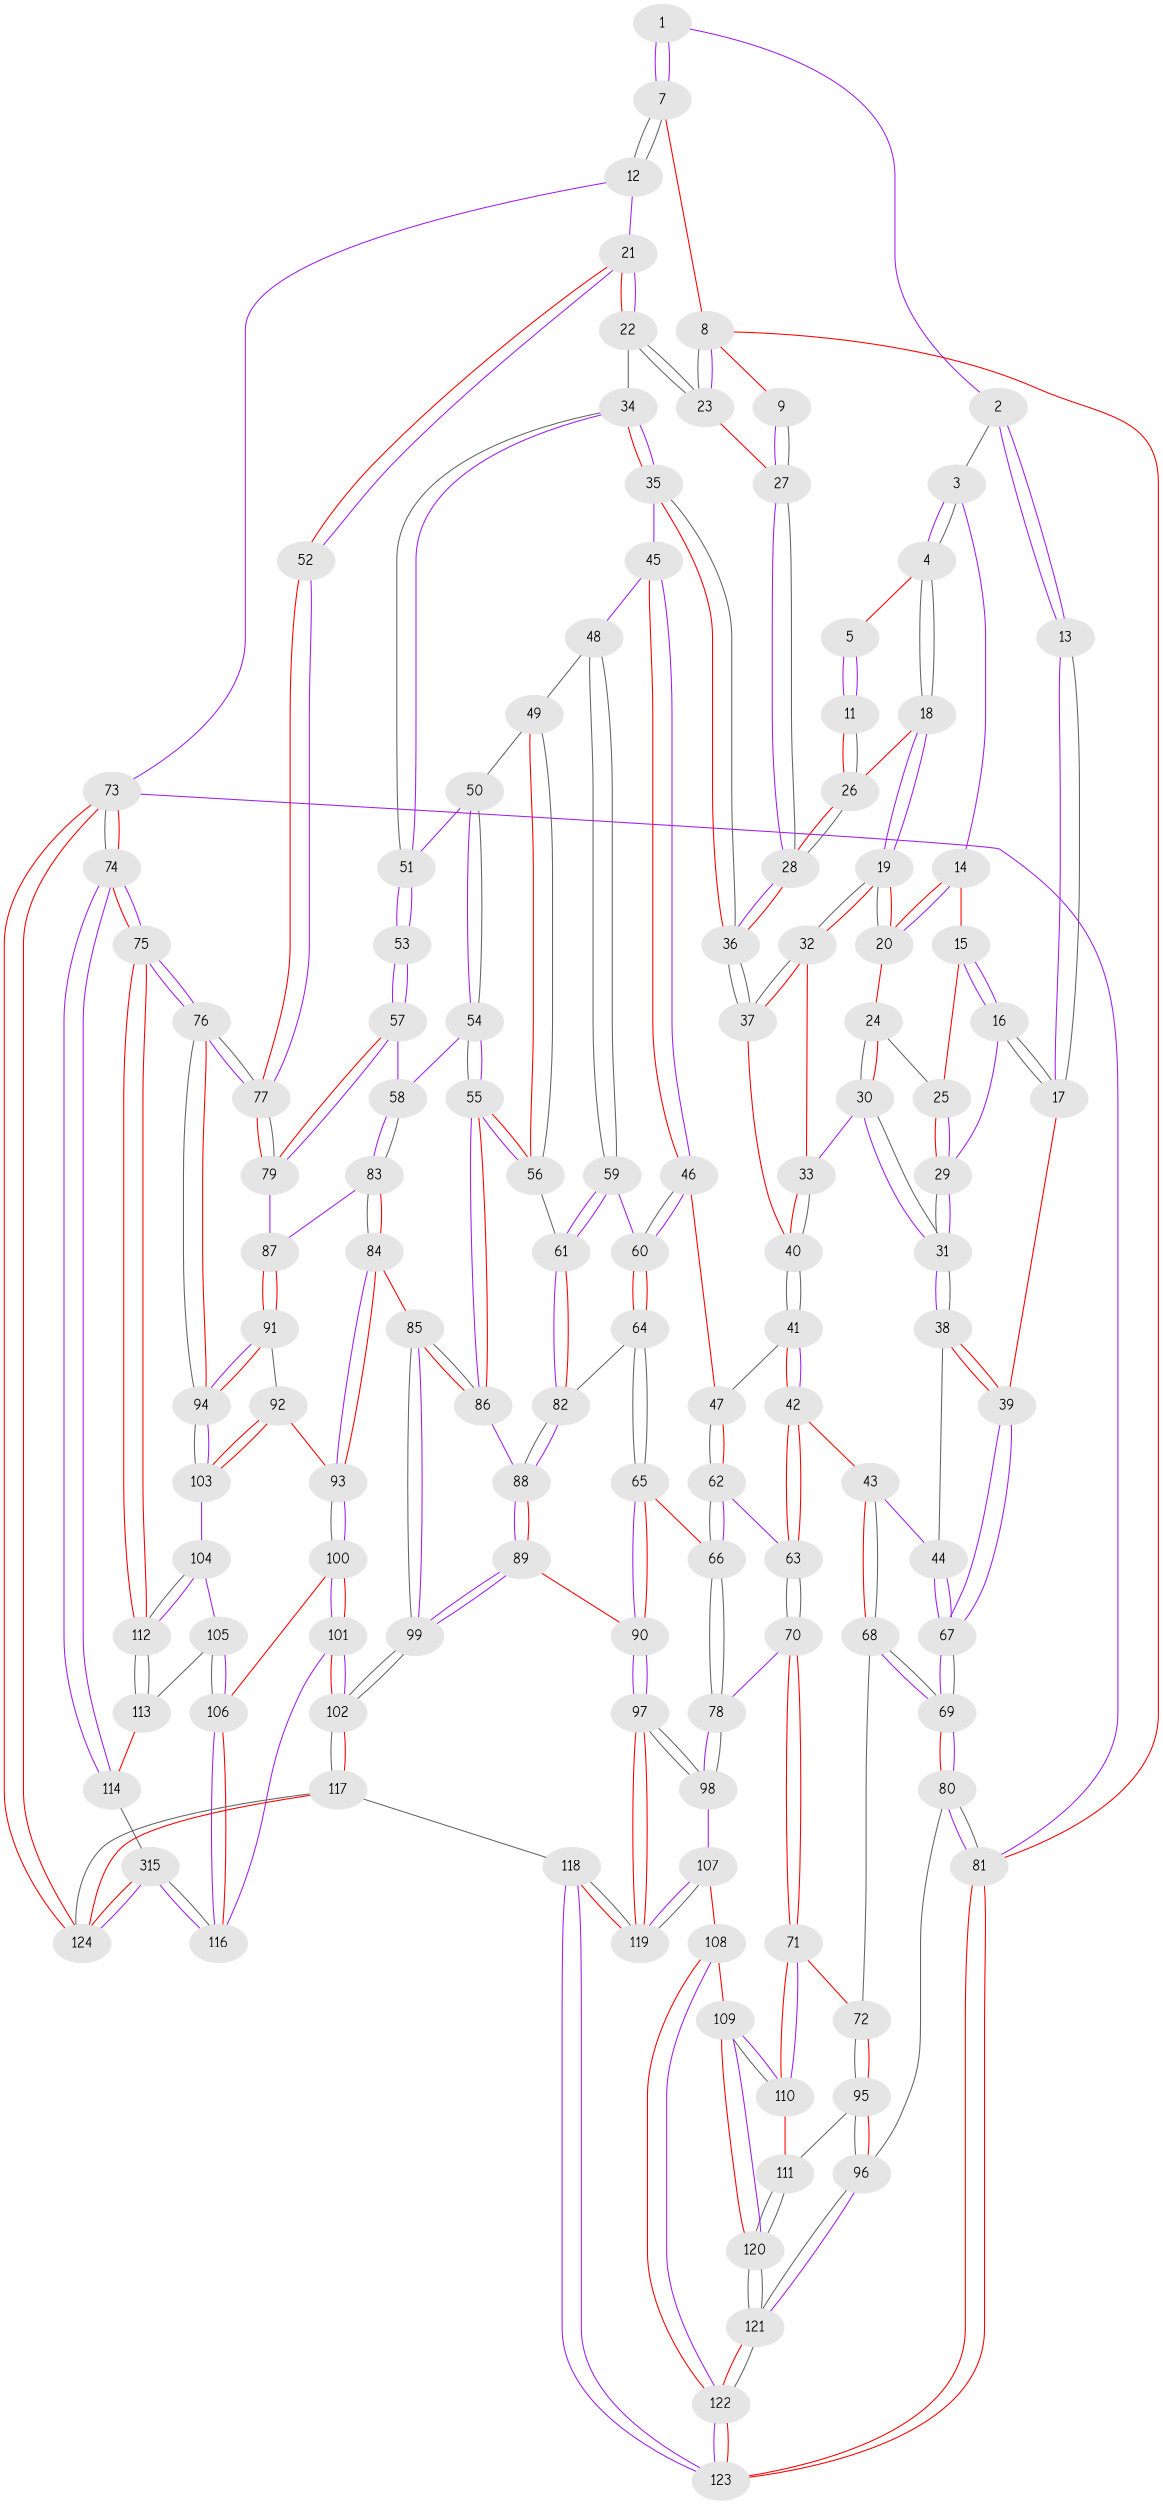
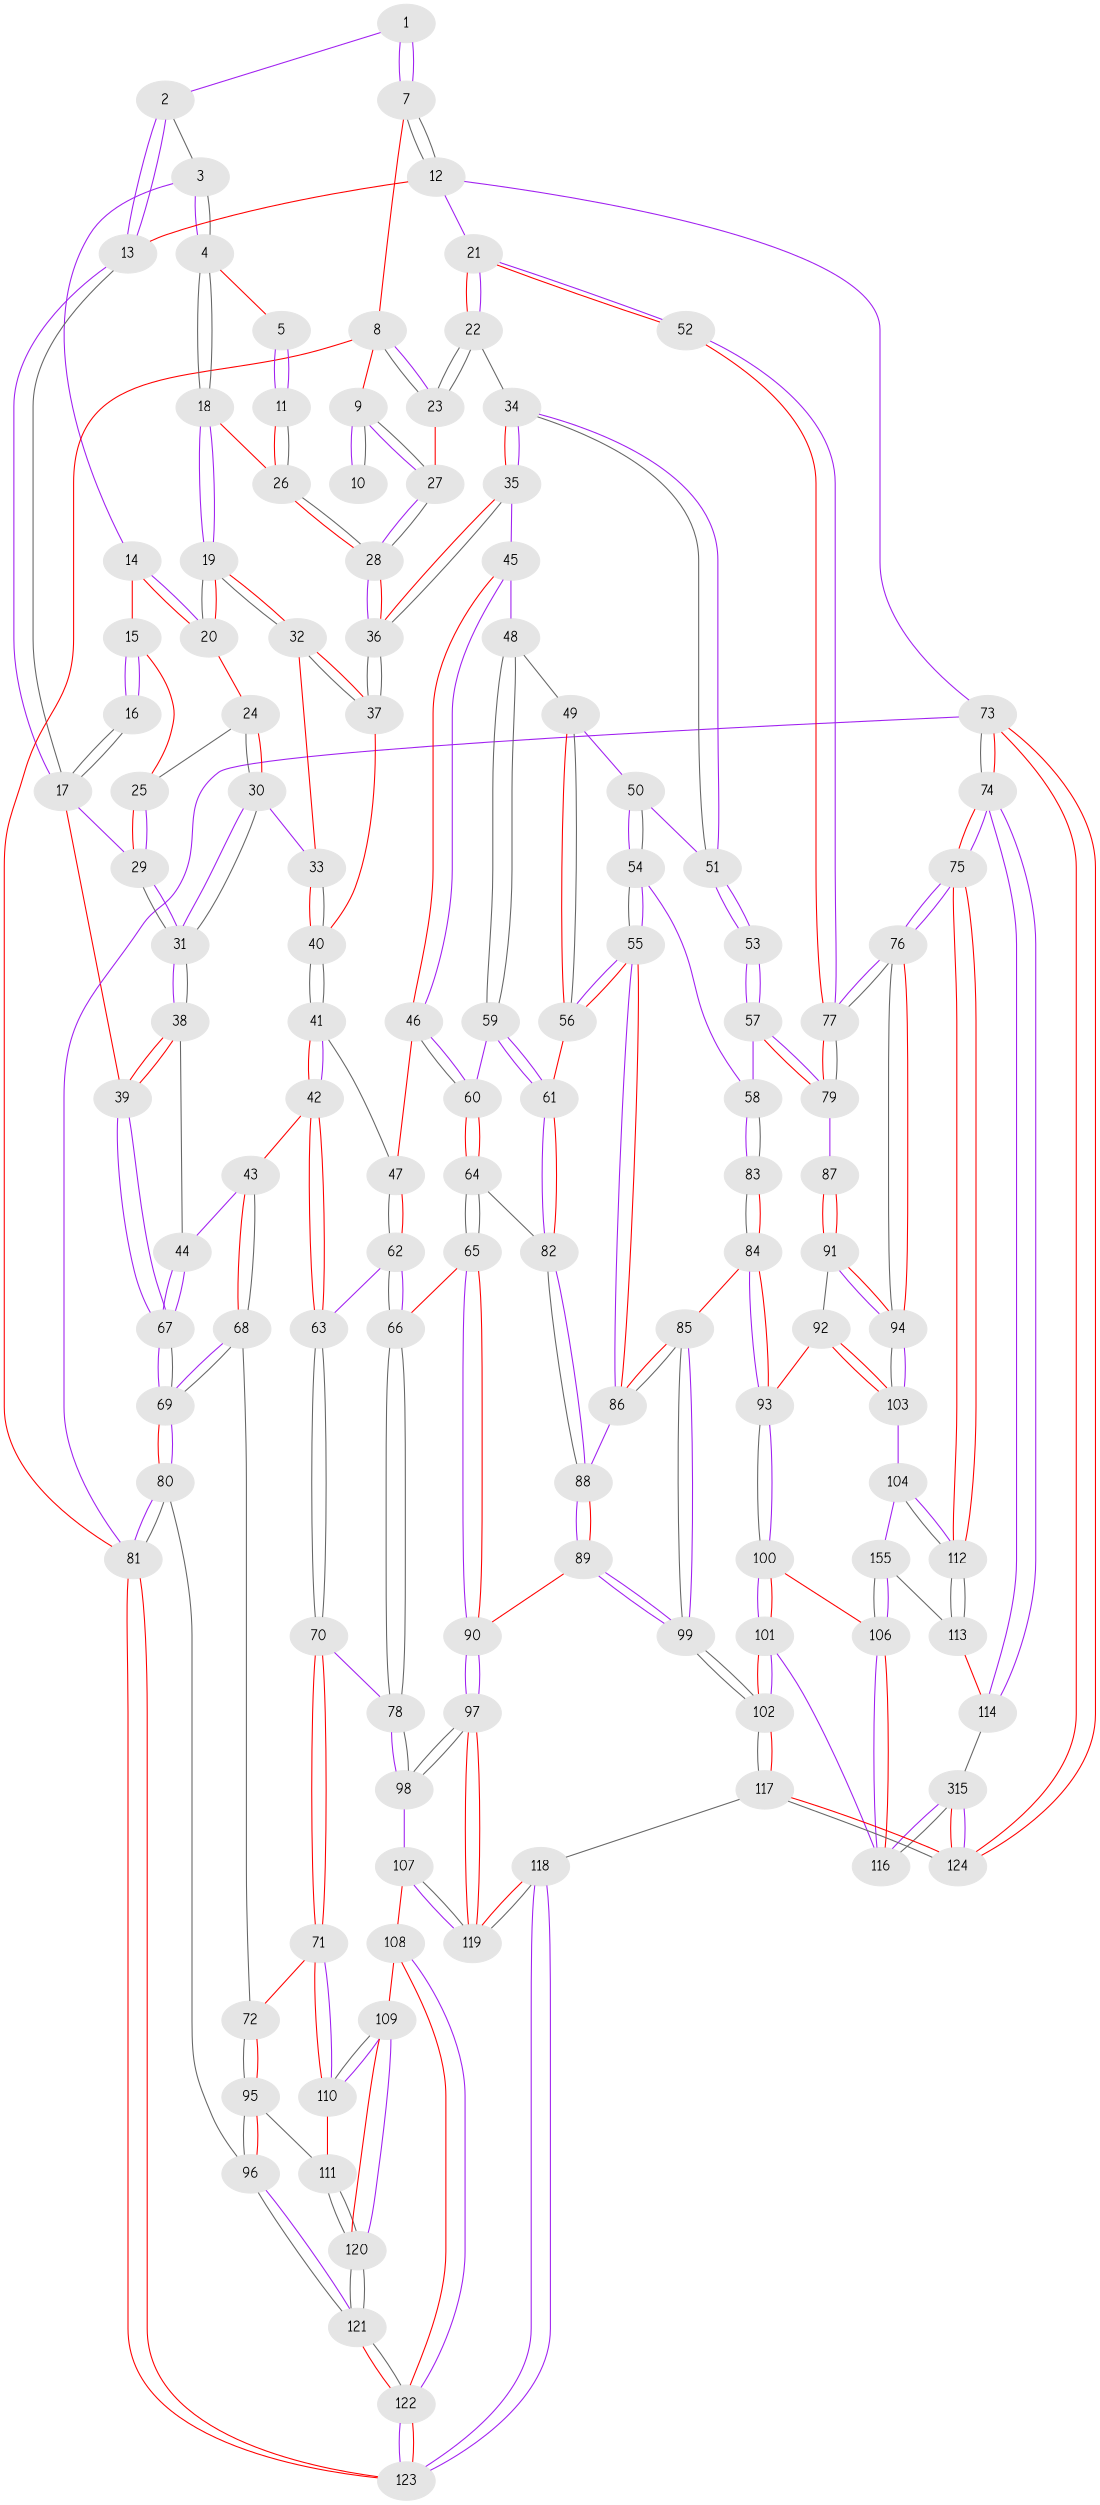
none -> (277, 205)
none -> (358, 484)
(505, 753) -> (603, 753)
(986, 1103) -> (101, 830)
(322, 1214) -> none
(548, 1214) -> (558, 1060)
(219, 1636) -> (881, 1559)
